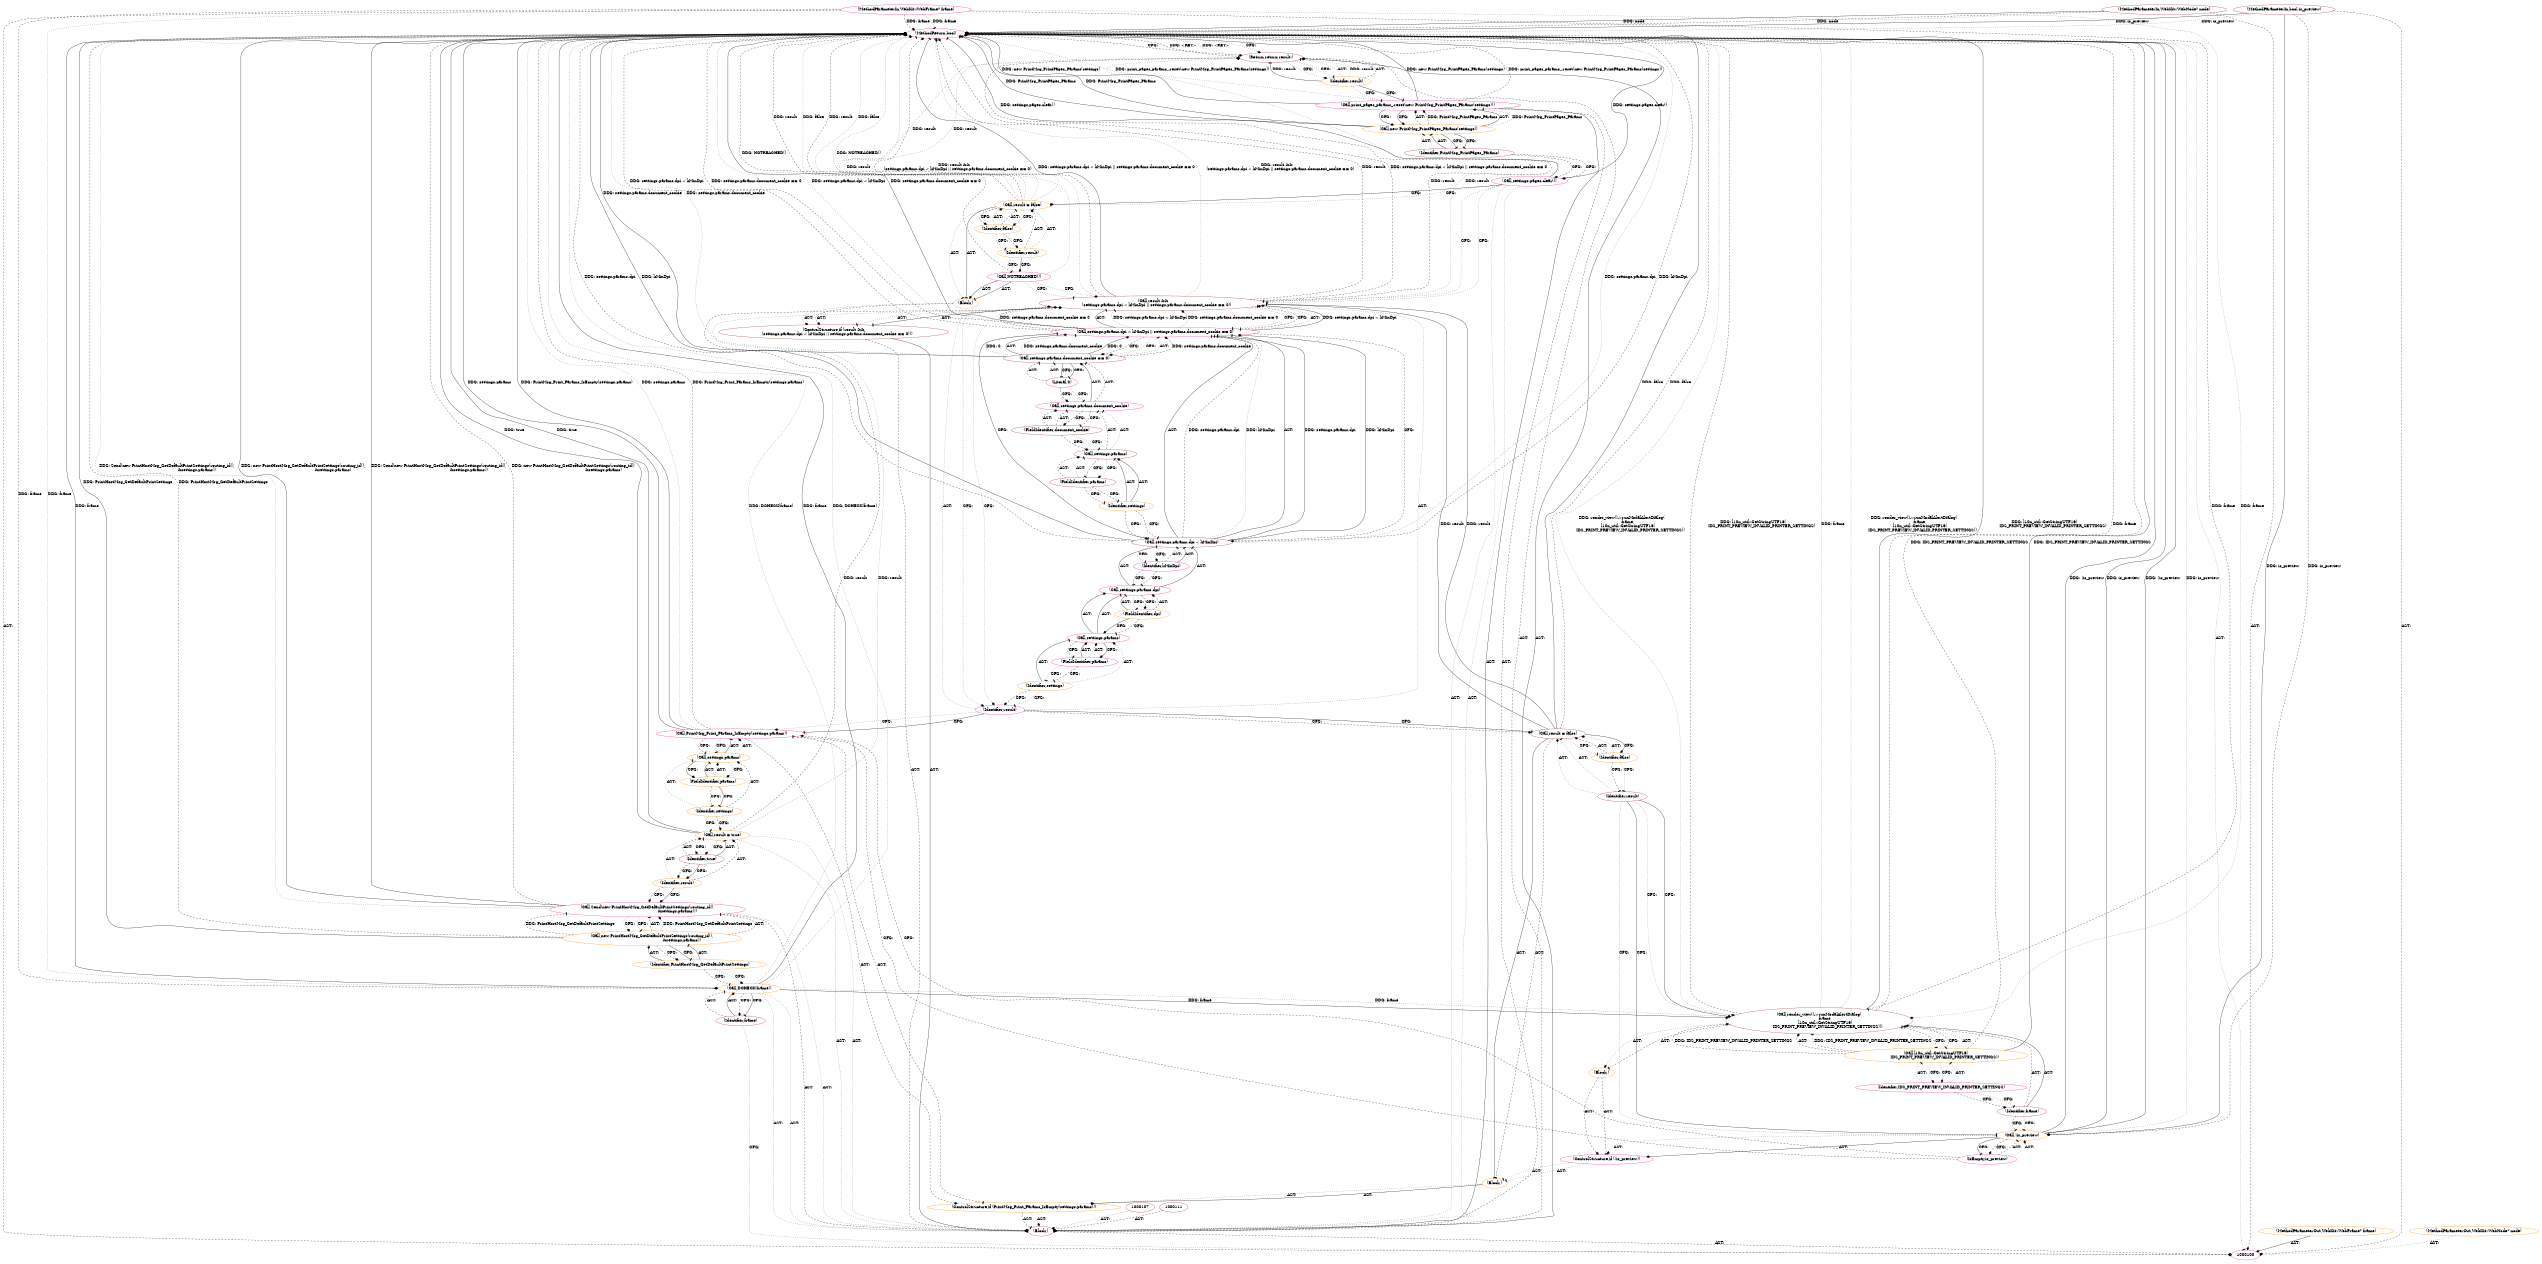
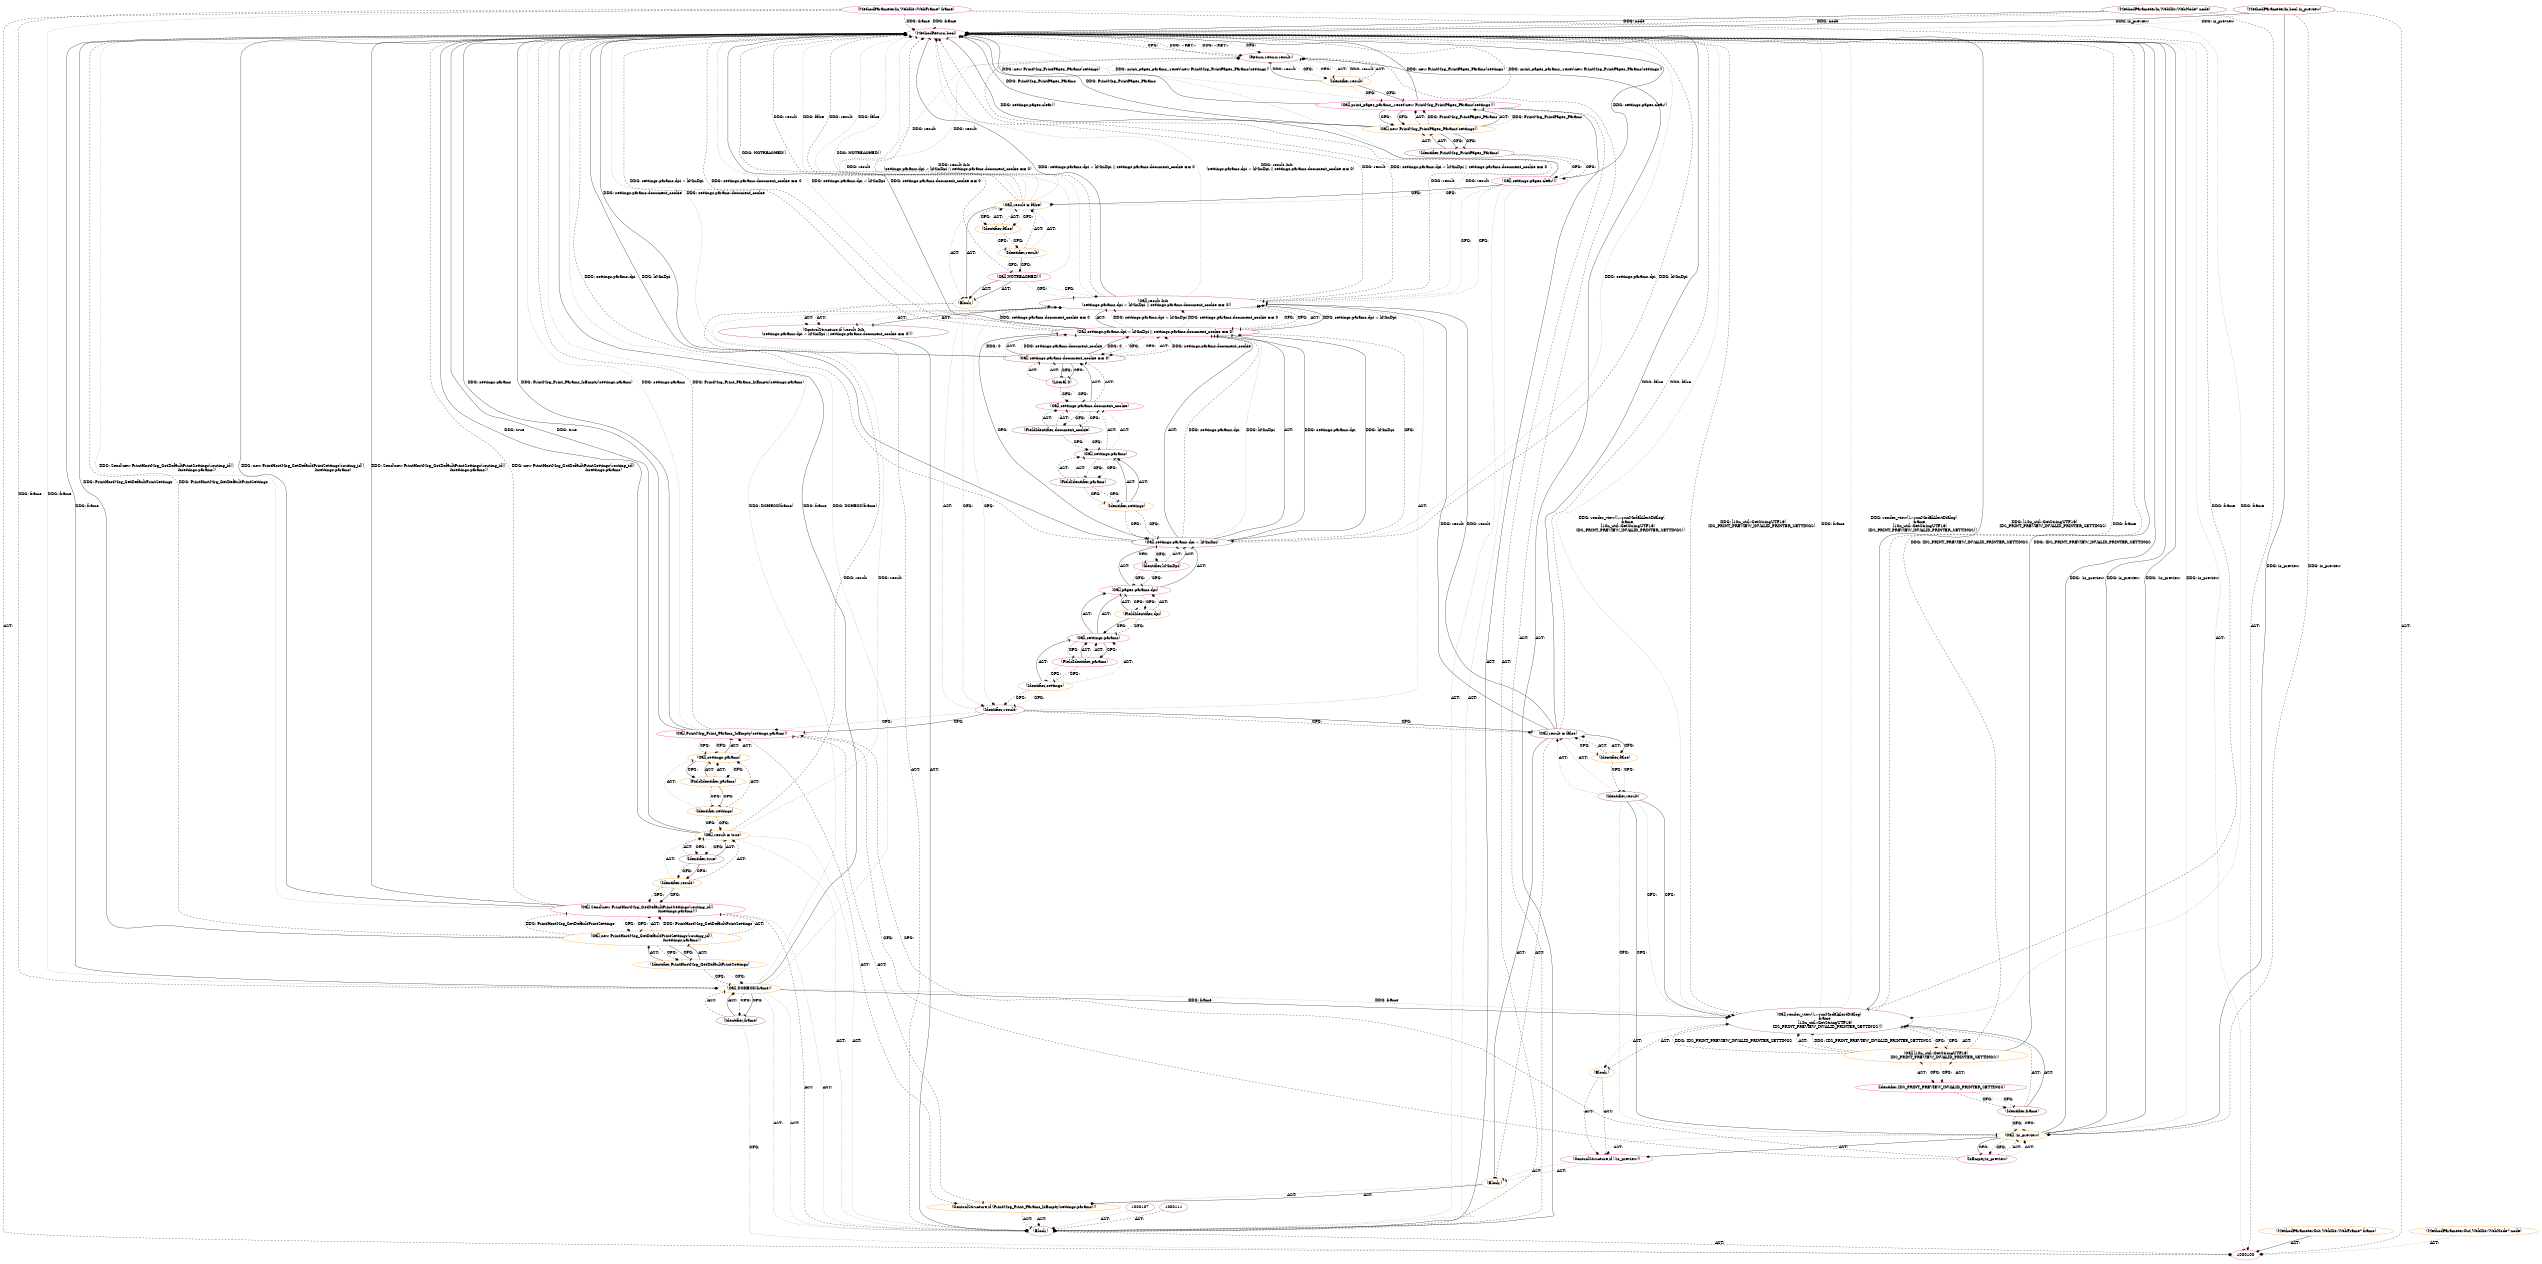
(1135, 590) -> (1135, 590)
(2360, 1250) -> (2360, 1250)
